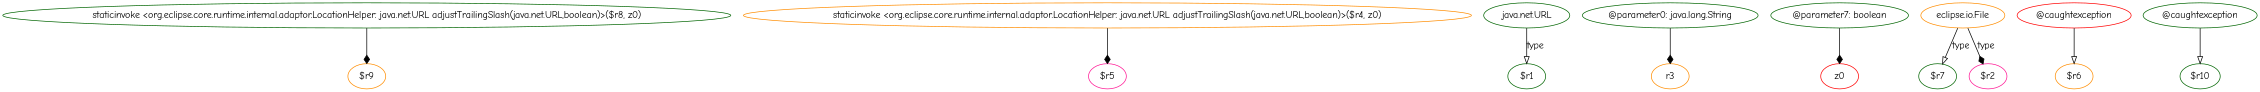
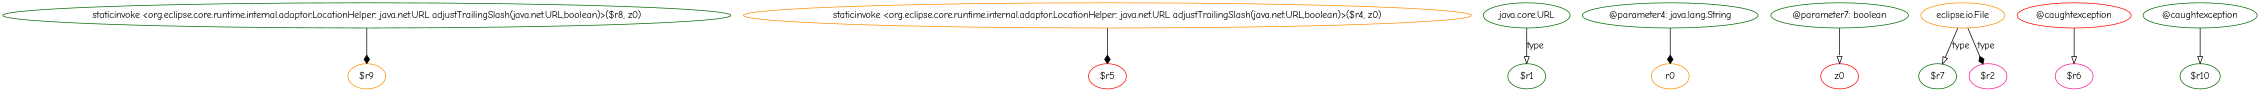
(1527, 15) -> (1527, 15)
(1670, 15) -> (1670, 15)
(1840, 42) -> (1840, 42)
(1107, 76) -> (1107, 76)
(1670, 76) -> (1670, 76)
(2074, 76) -> (2074, 76)
